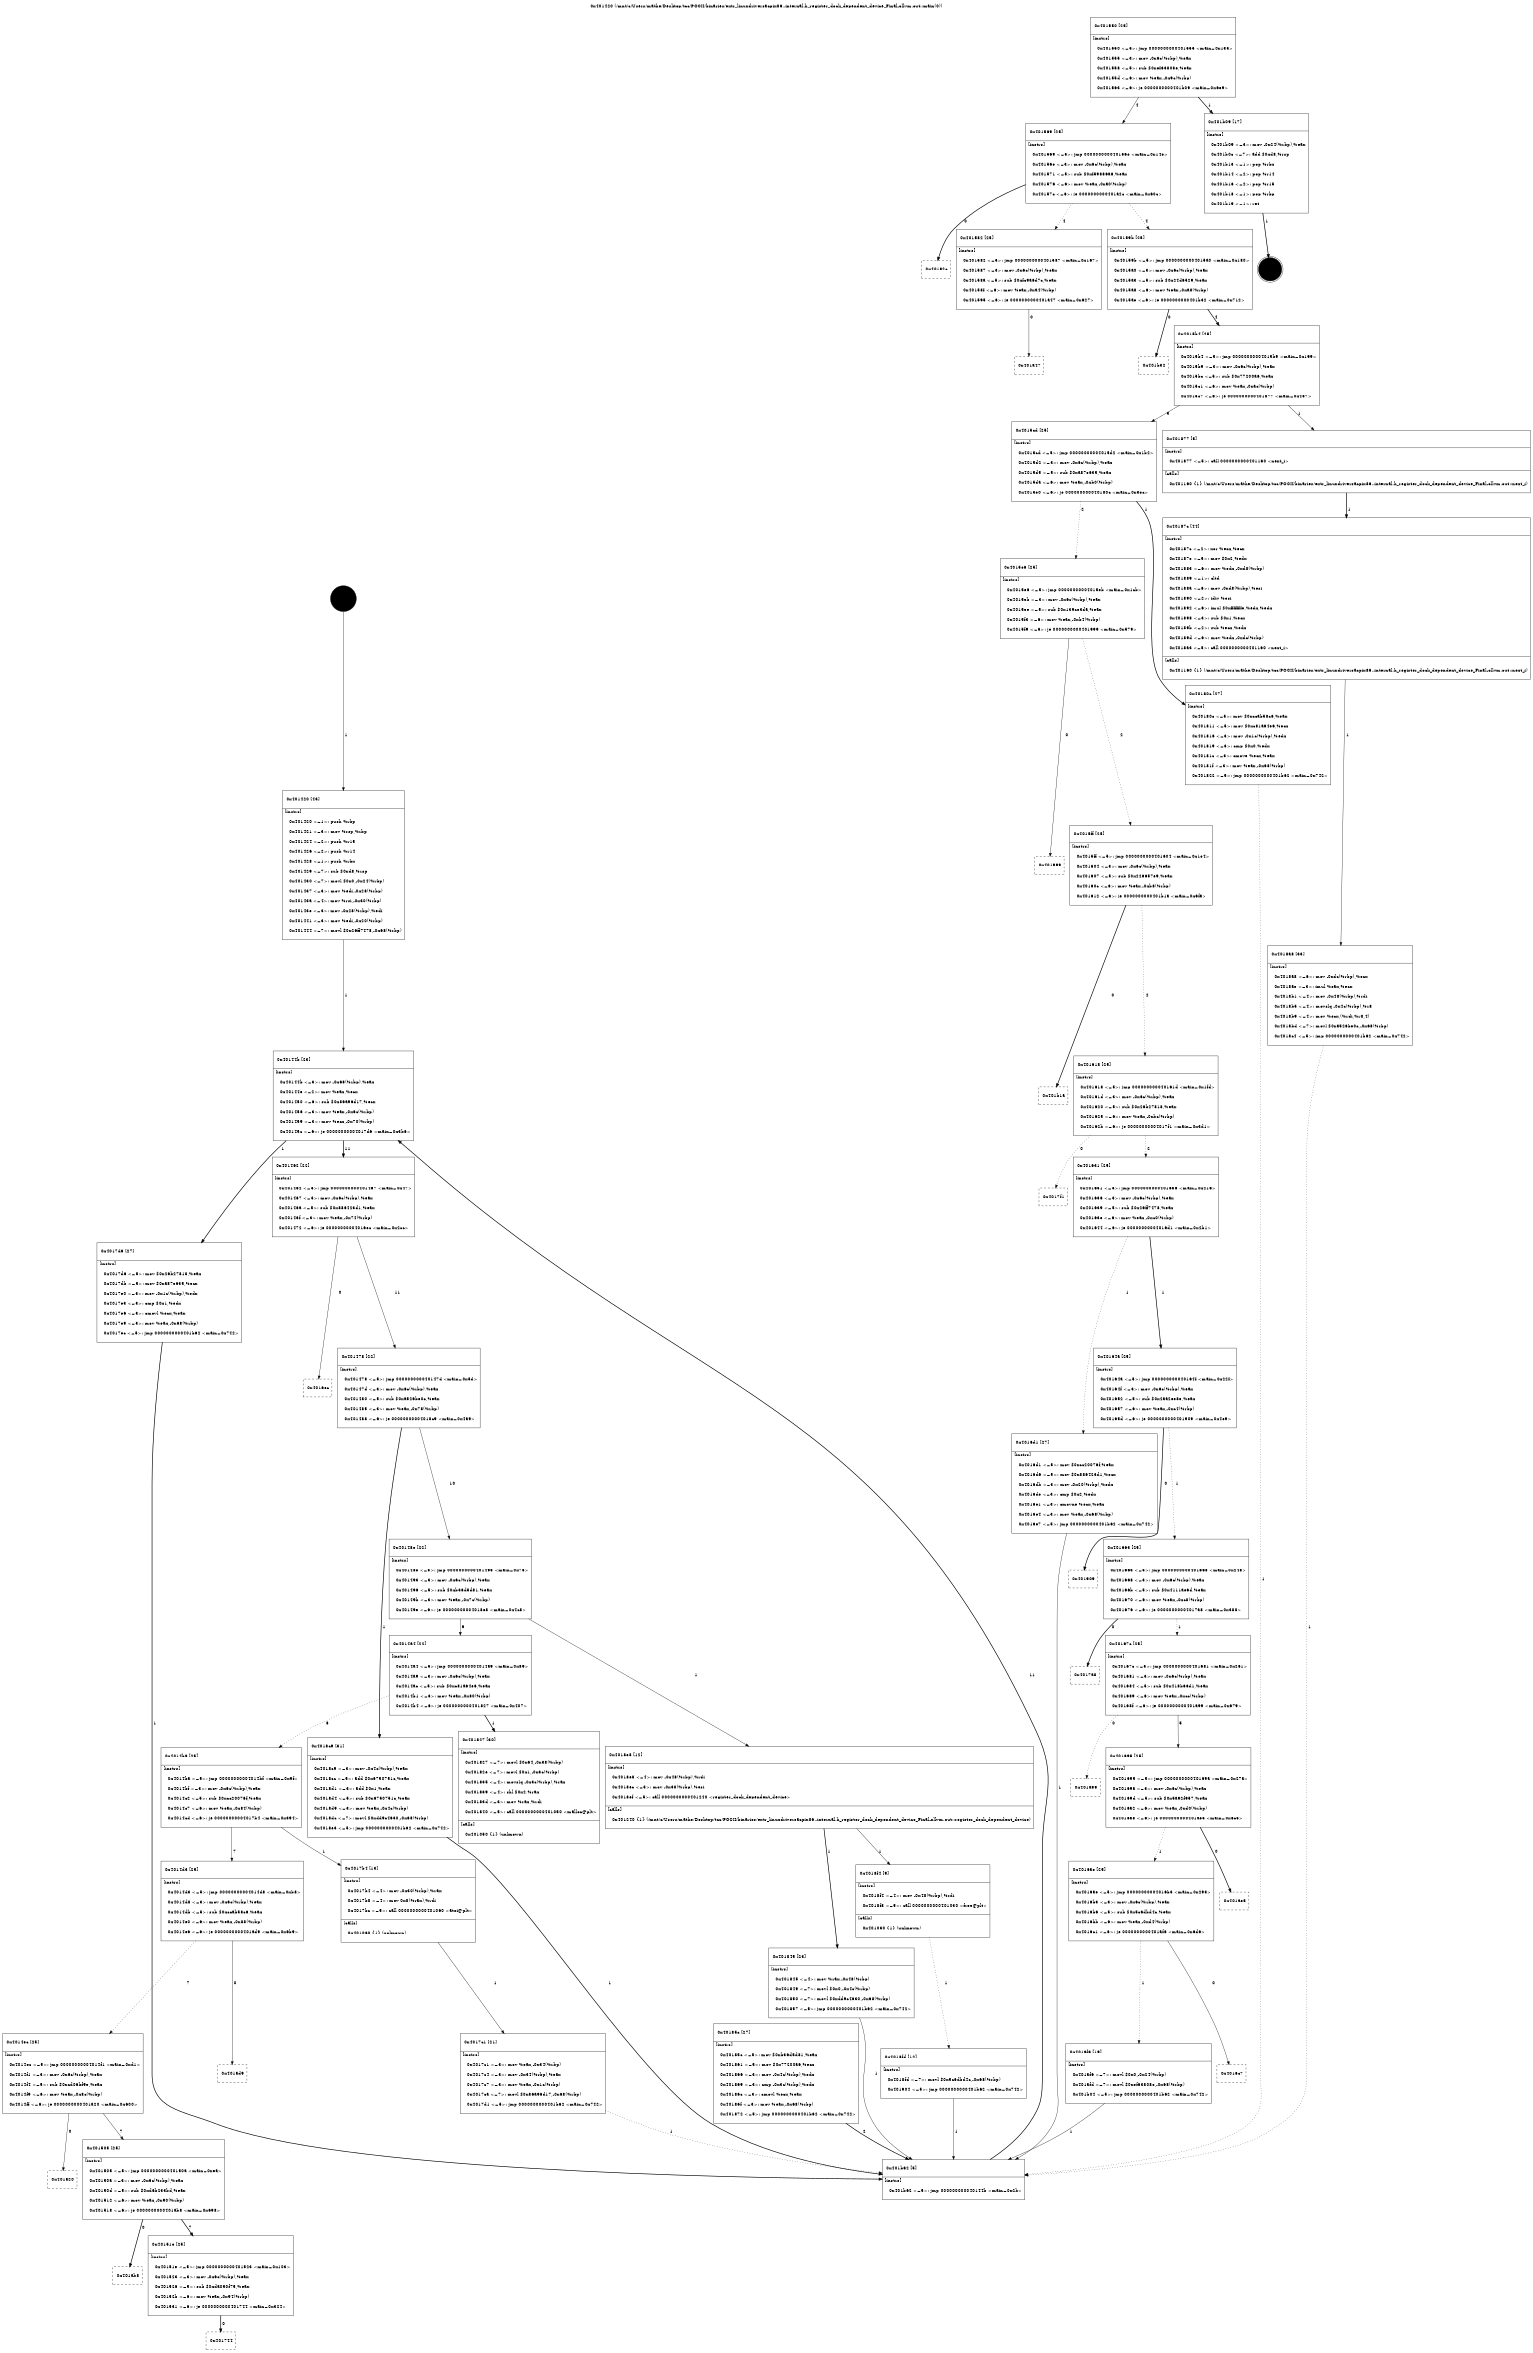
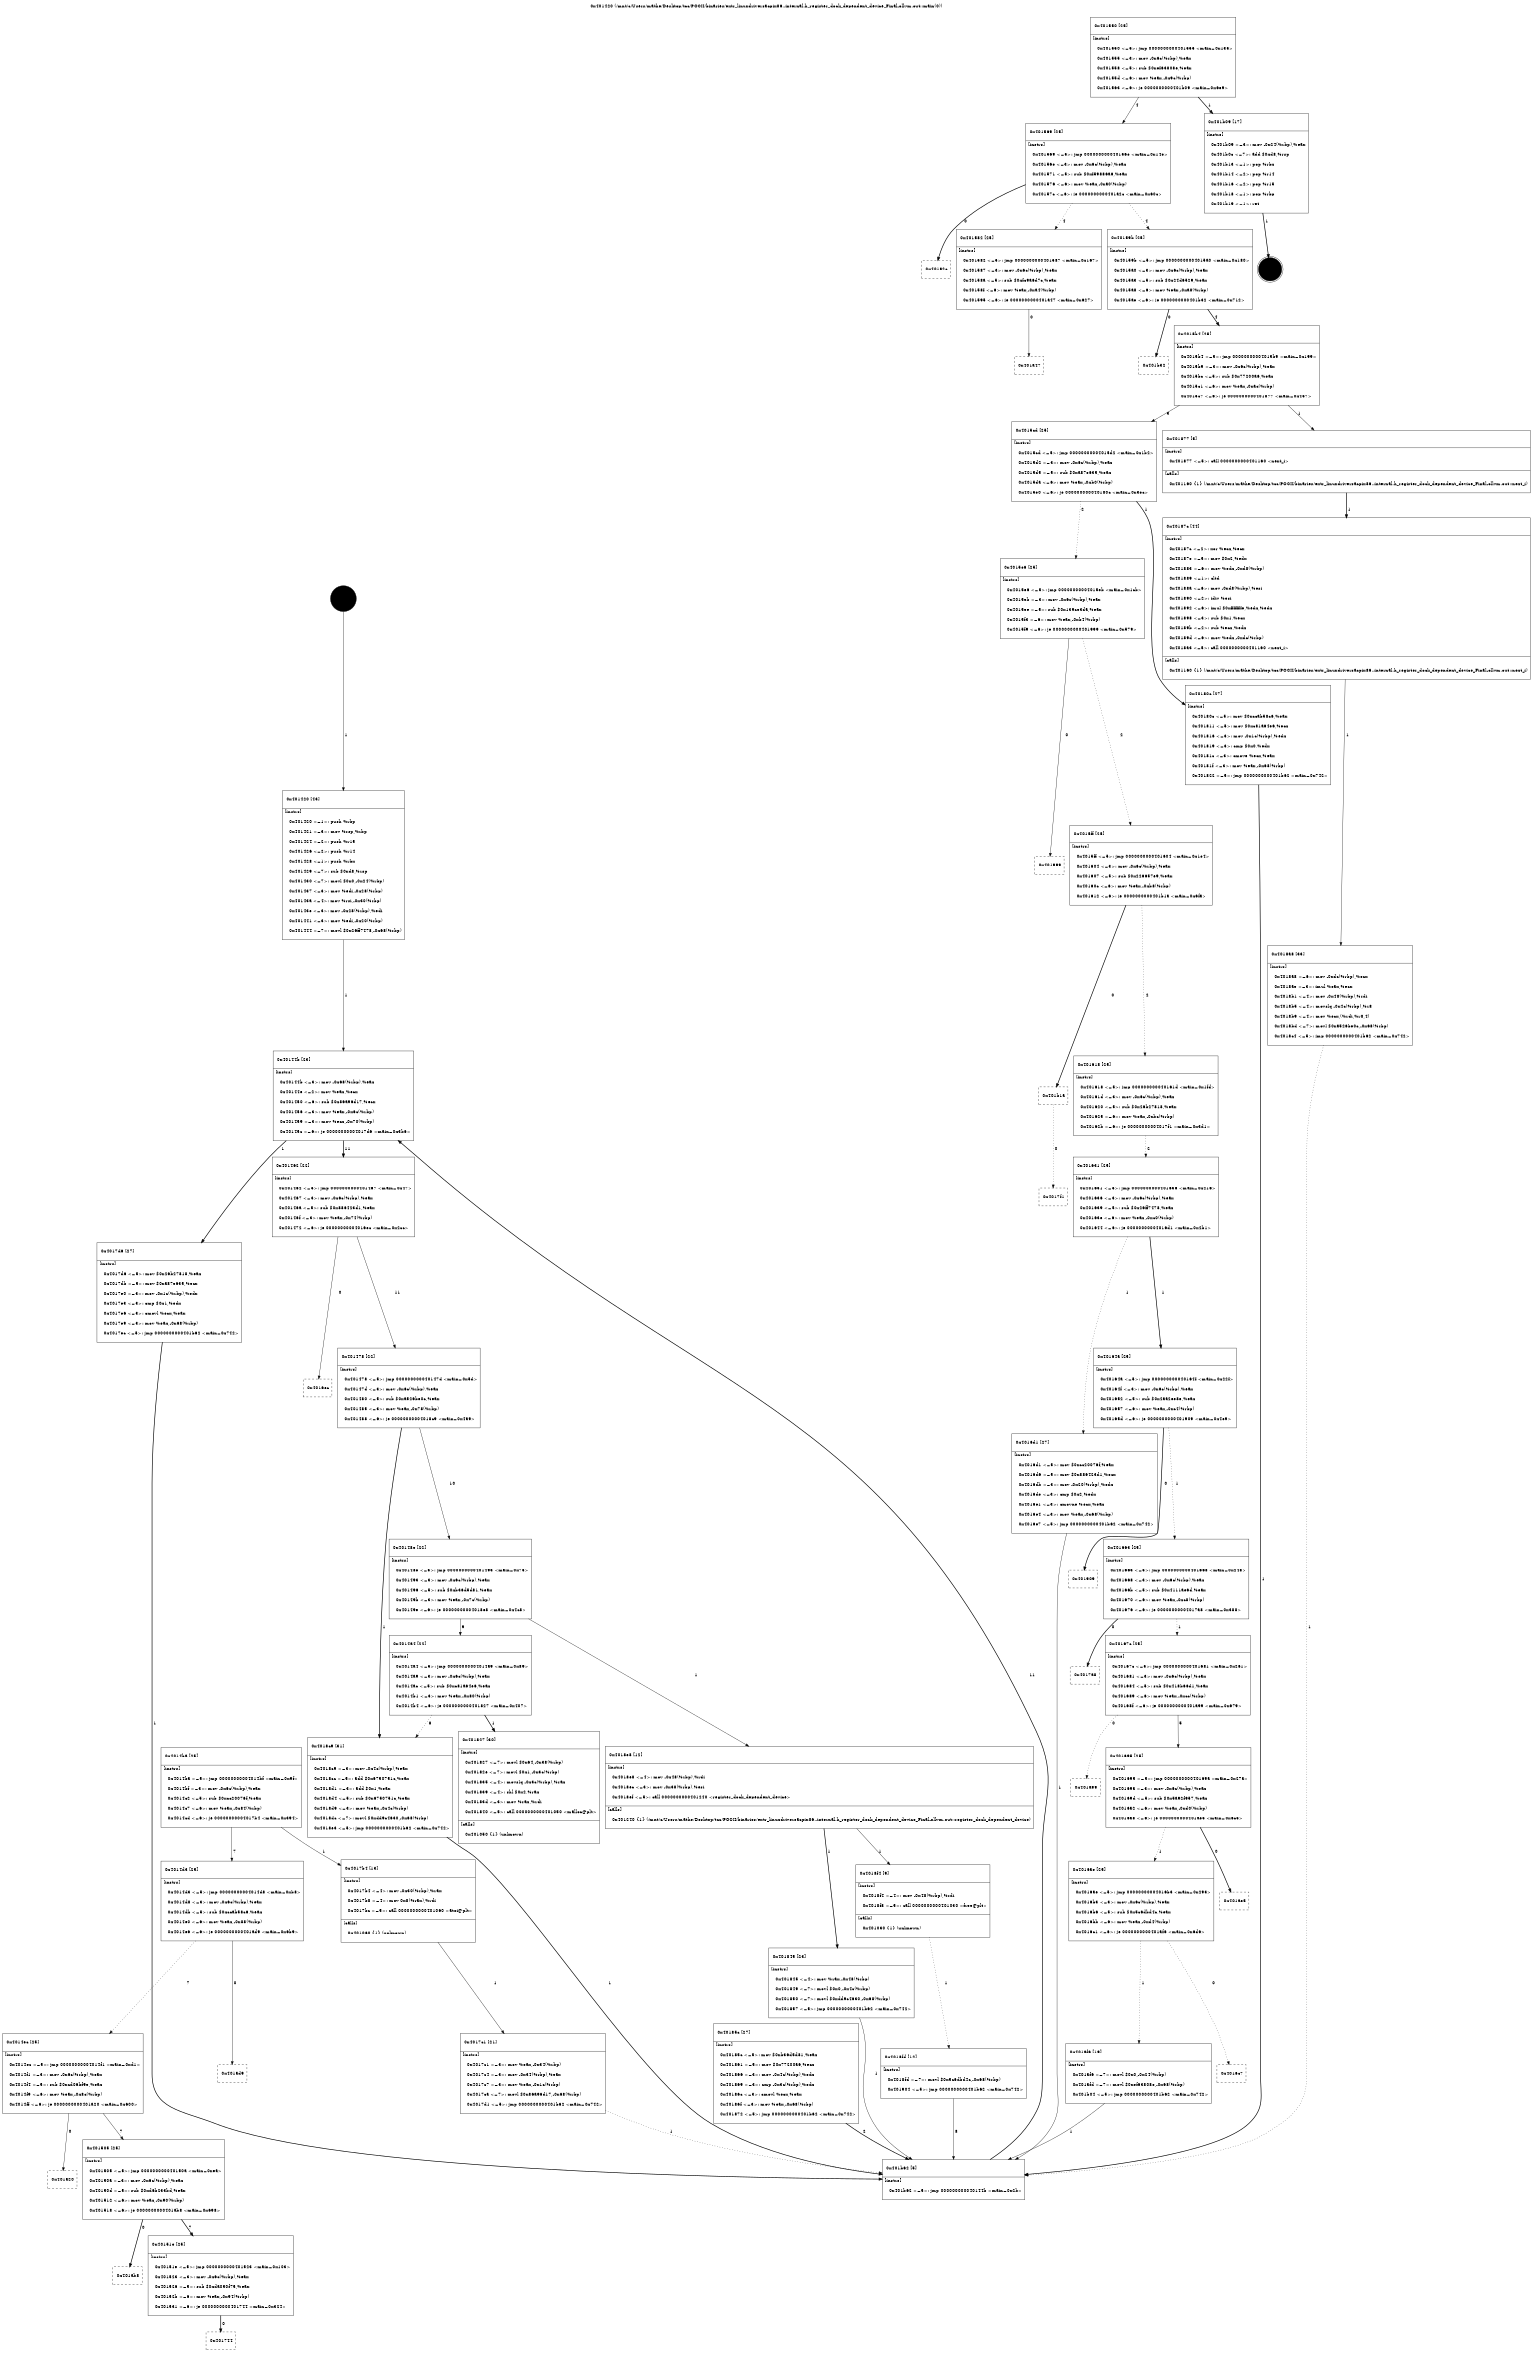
(1070, 1158) -> (1053, 1145)
(1261, 1570) -> (1261, 1570)
(334, 1717) -> (425, 1725)
(1202, 1999) -> (1202, 1999)
(956, 2131) -> (956, 2131)
